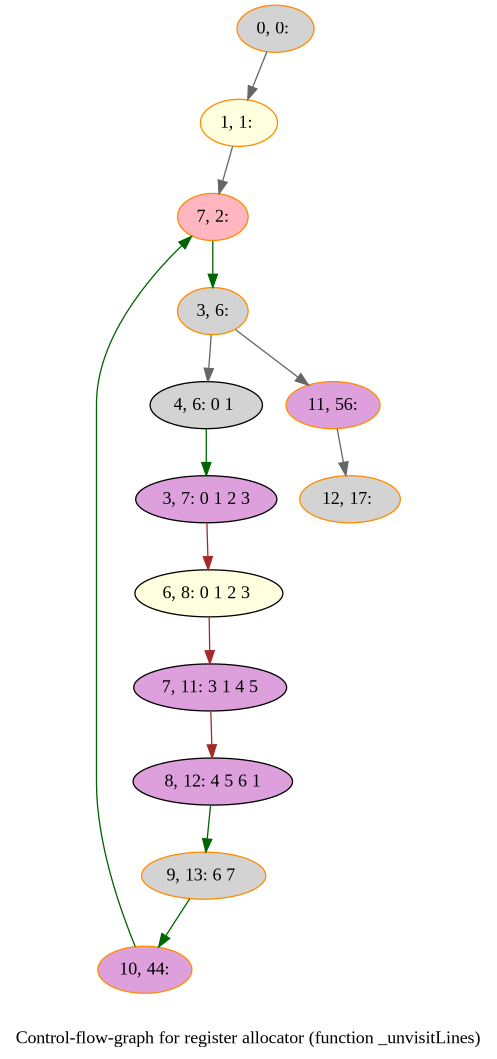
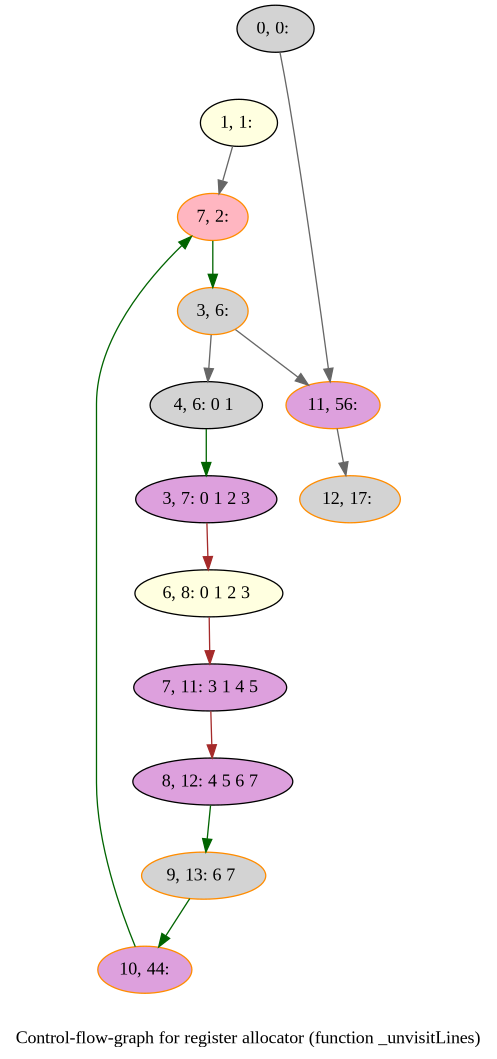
(276, 29) -> (276, 29)
(260, 69) -> (306, 210)
(239, 123) -> (239, 123)
(213, 782) -> (213, 782)
